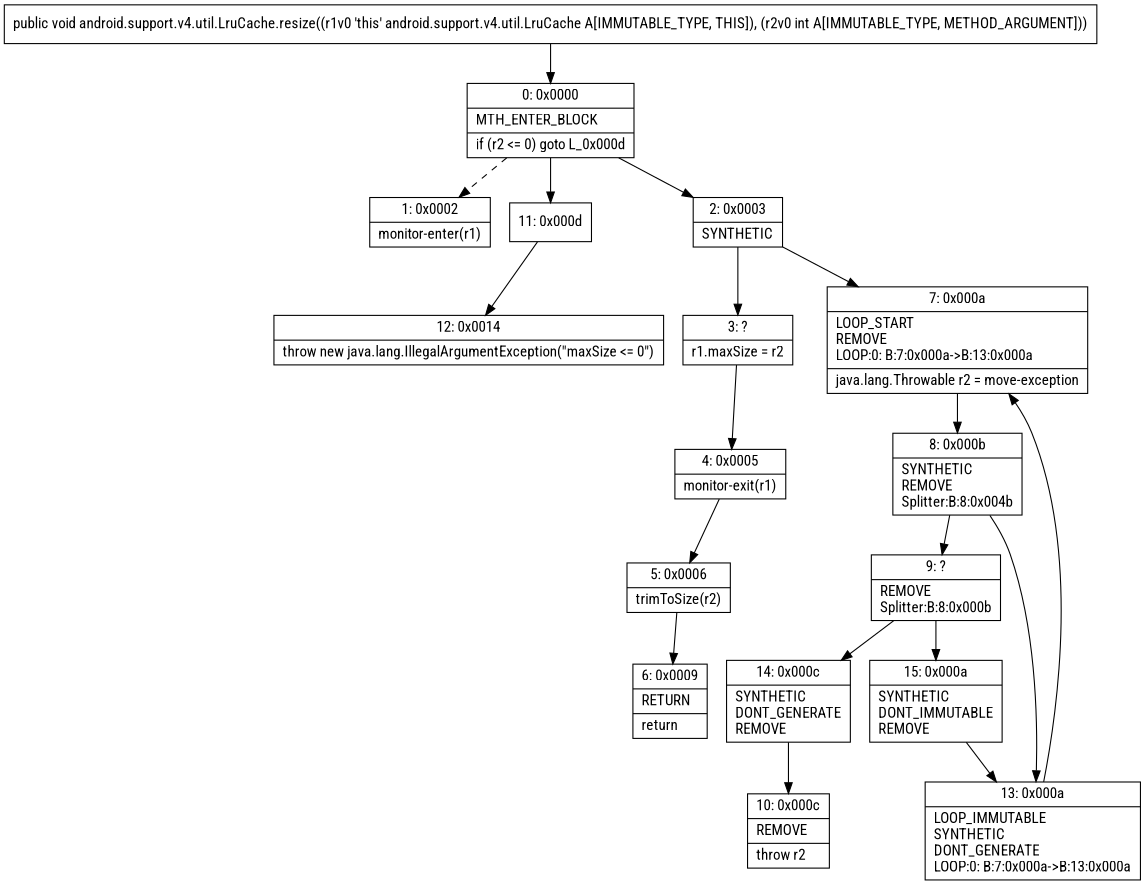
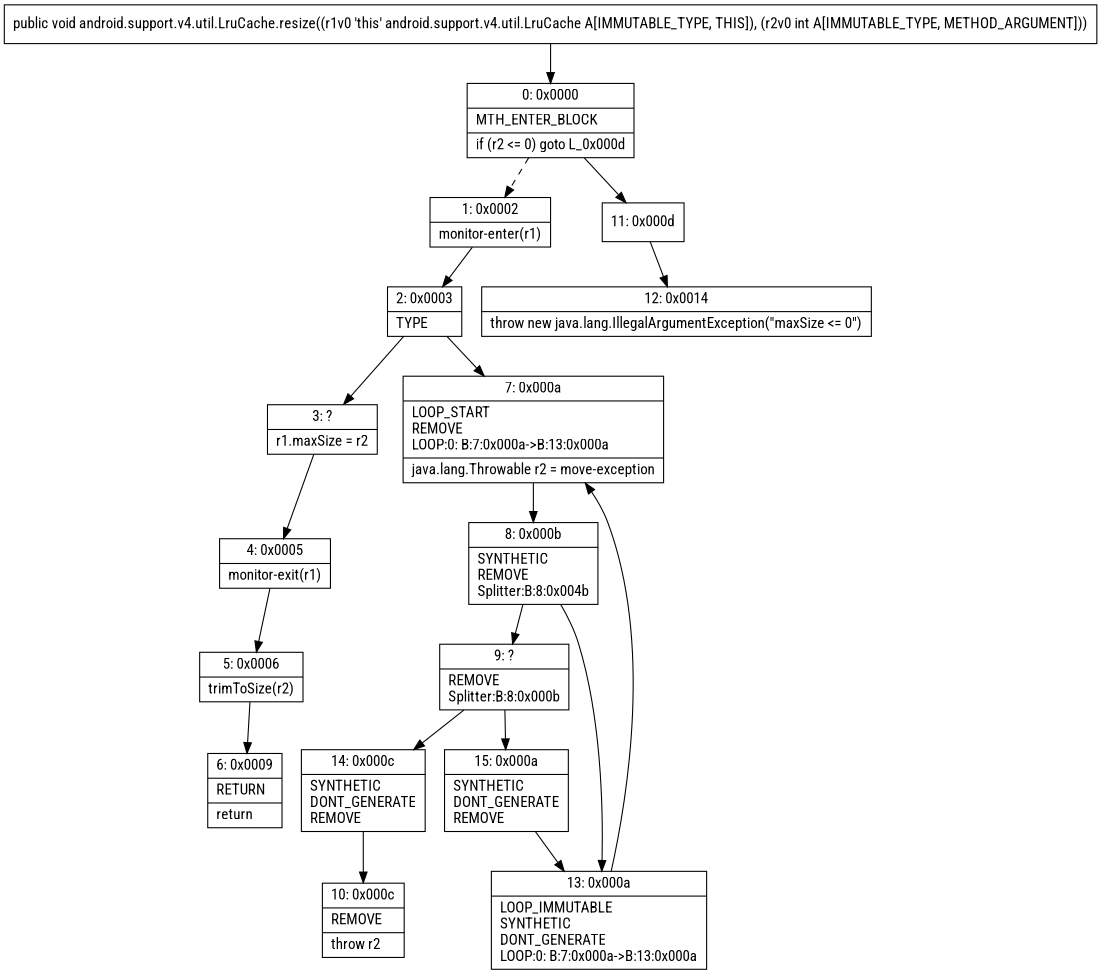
(651, 175) -> (461, 263)
(738, 234) -> (412, 323)
(936, 713) -> (506, 802)
